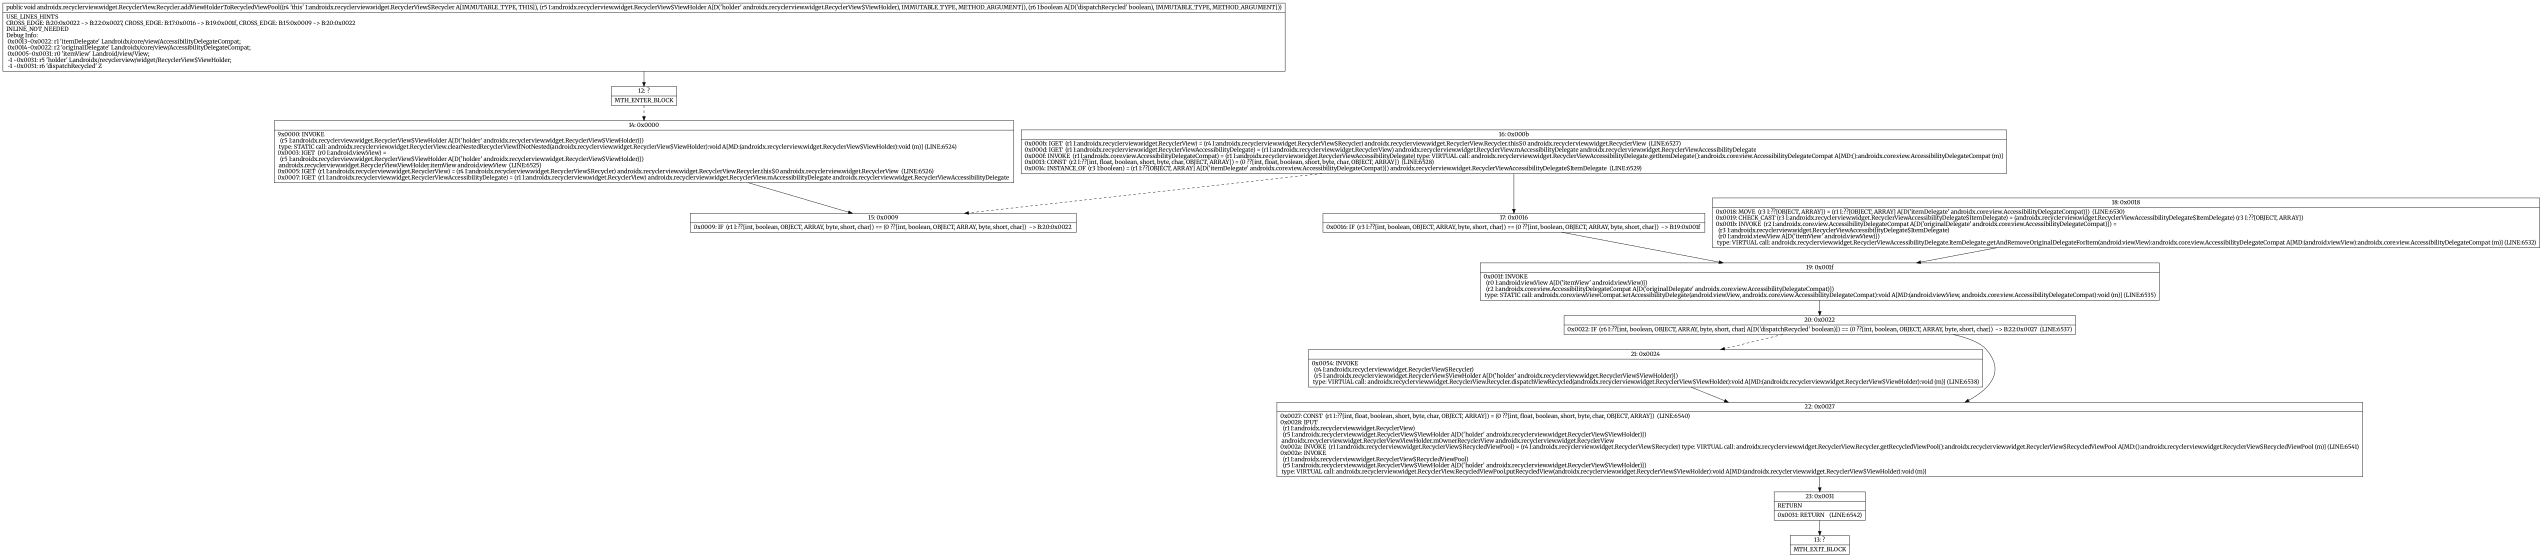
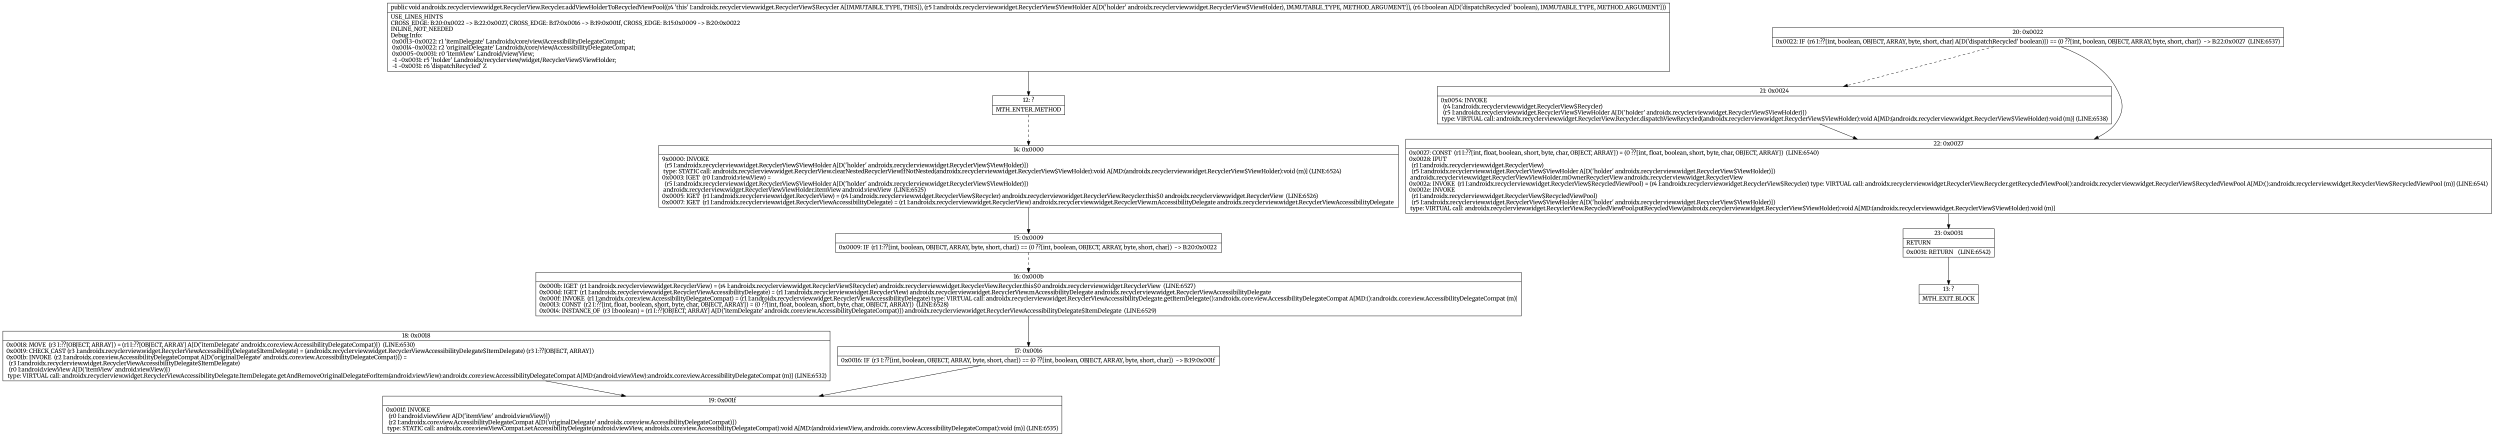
(644, 101) -> (1029, 110)
(1145, 193) -> (1029, 260)
(1820, 306) -> none
